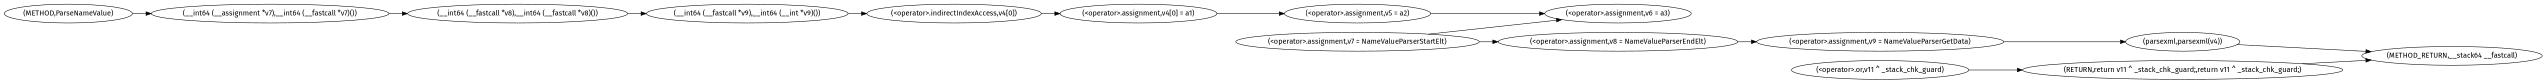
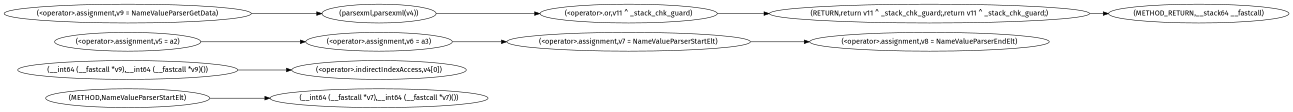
(68, 14) -> (128, 98)
(270, 14) -> (379, 98)
(518, 14) -> none
(747, 14) -> (128, 70)
(1138, 14) -> none
(1492, 27) -> (477, 42)
(1745, 42) -> none
(2301, 48) -> (485, 14)
